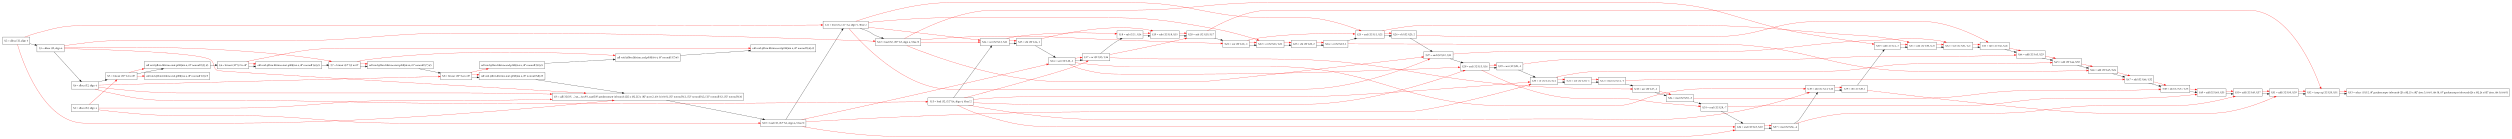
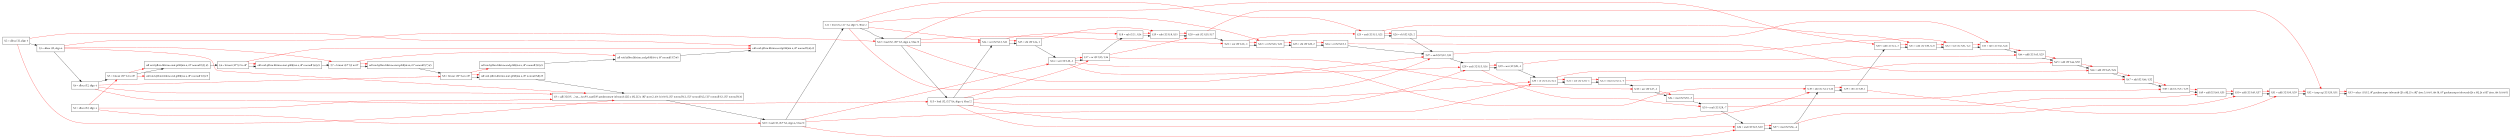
(422, 26) -> (389, 38)
(1351, 40) -> (1385, 50)
none -> (923, 71)
